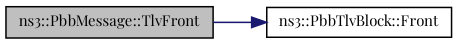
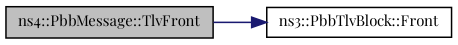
(110, 22) -> (110, 22)
